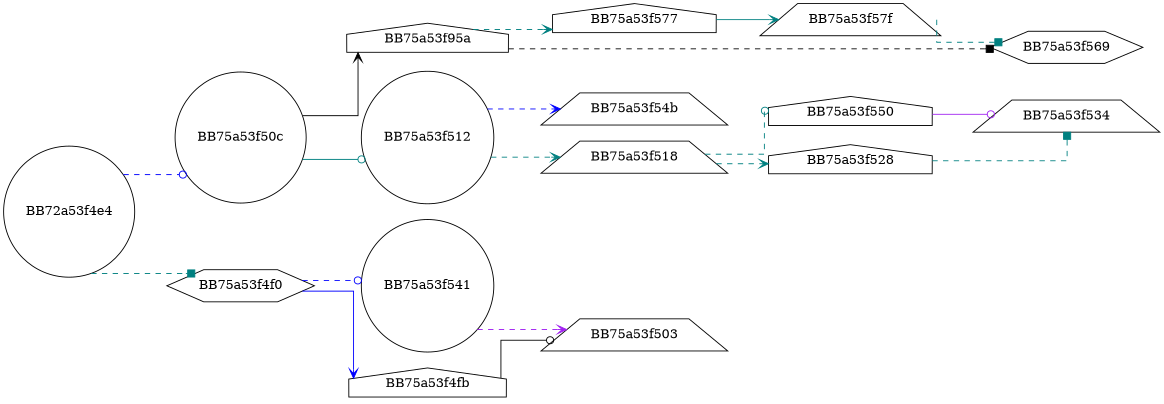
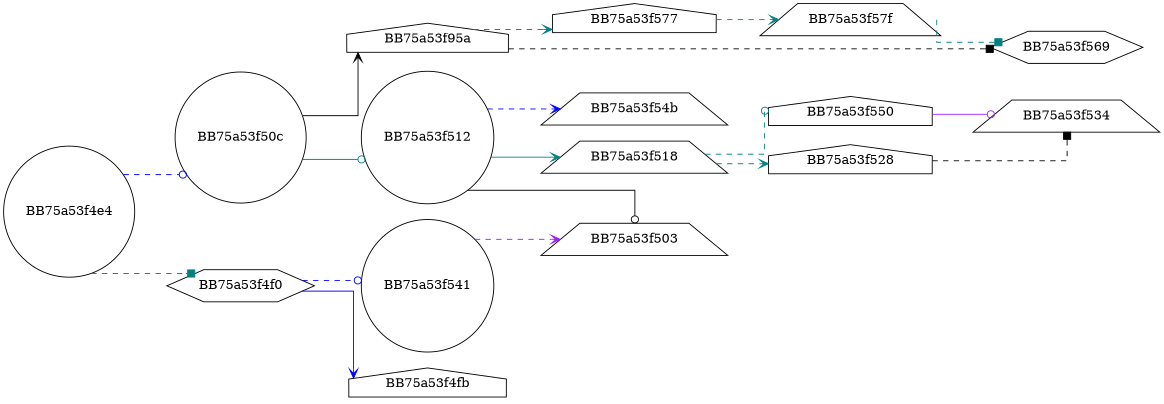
(743, 20) -> (743, 20)
(521, 157) -> (521, 157)
(1010, 161) -> (1010, 161)
(69, 212) -> (69, 212)
(505, 340) -> (564, 190)
